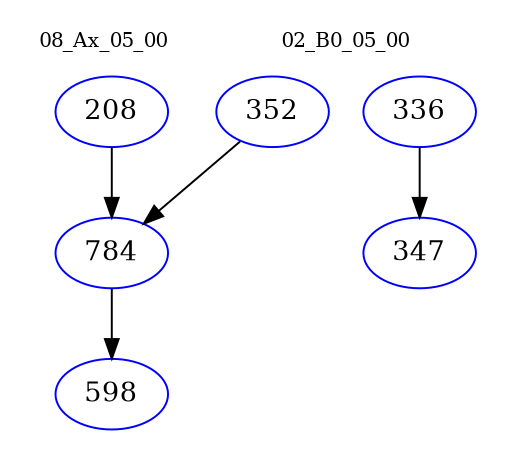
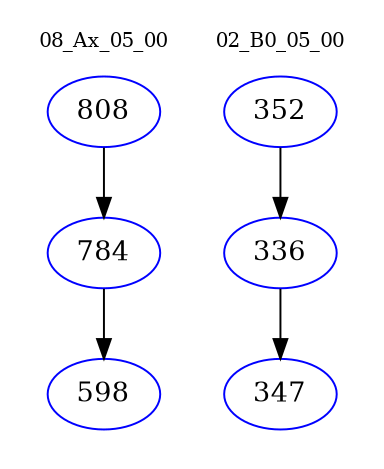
(112, 112) -> (104, 112)
(214, 164) -> (280, 173)
